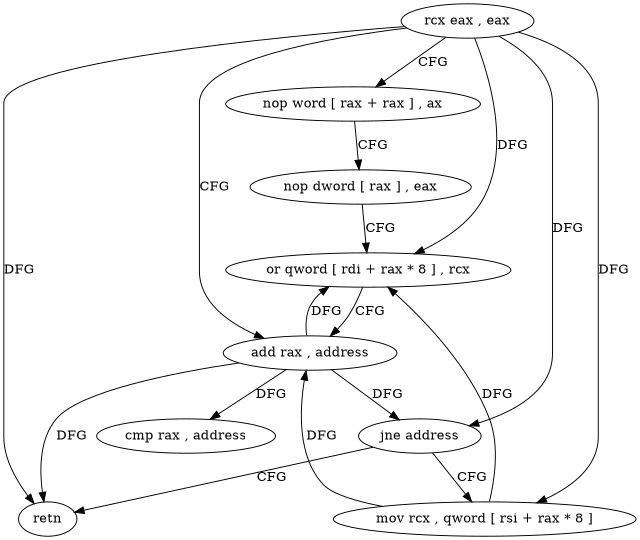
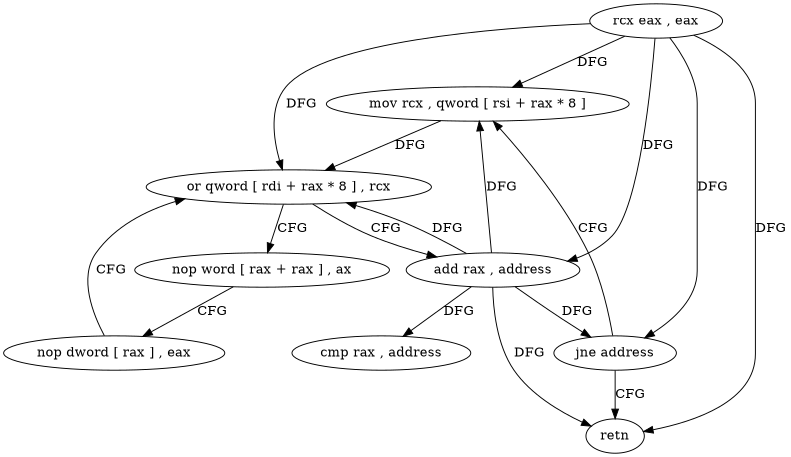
(415, 59) -> (277, 224)
(215, 187) -> (659, 146)
(313, 469) -> (486, 192)
